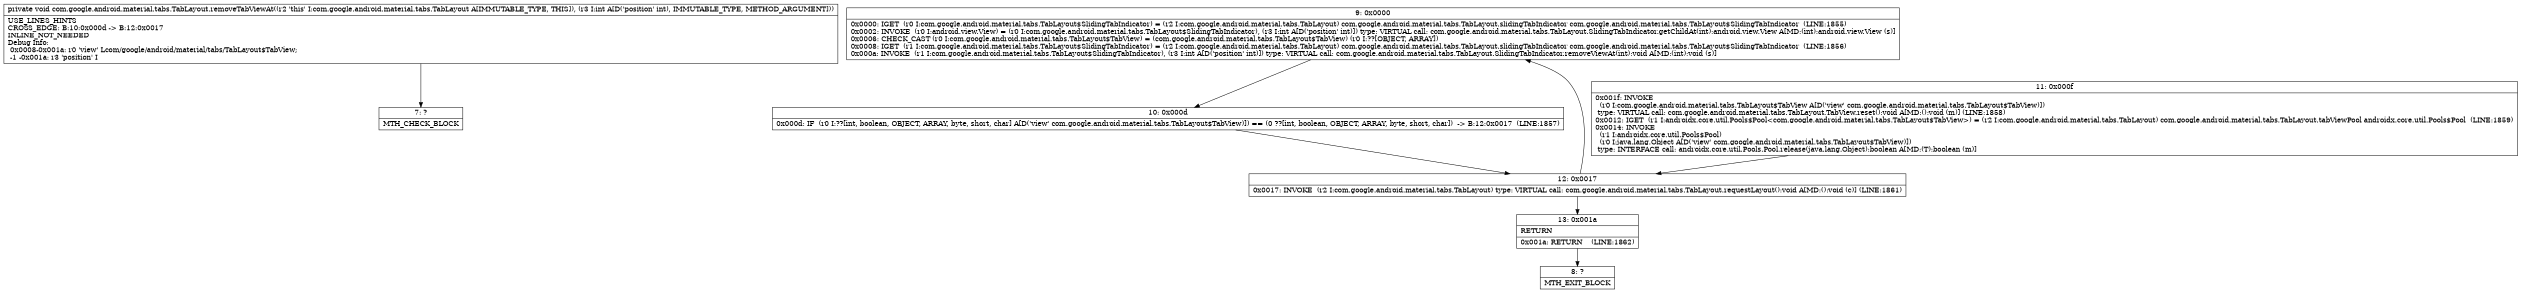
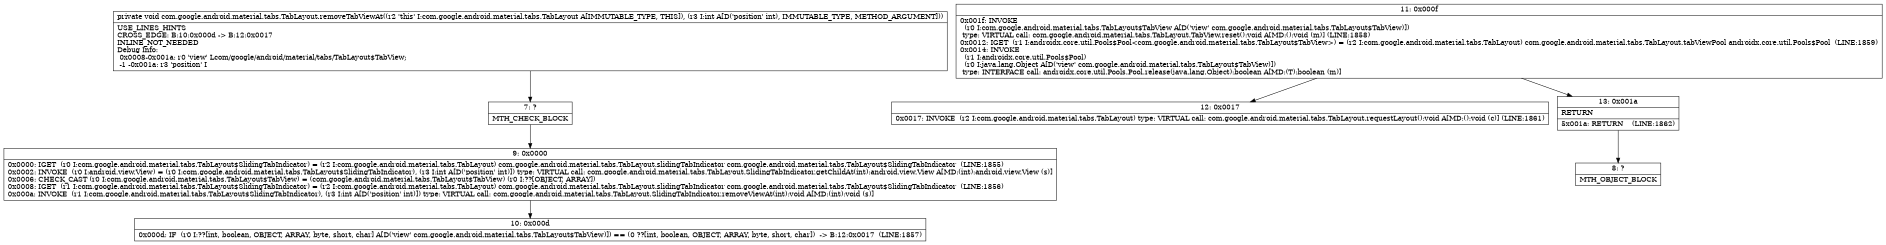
(1580, 105) -> (530, 134)
(1370, 151) -> none
(1577, 203) -> (1544, 86)
(1577, 242) -> (1618, 124)
(1577, 283) -> (1618, 180)
